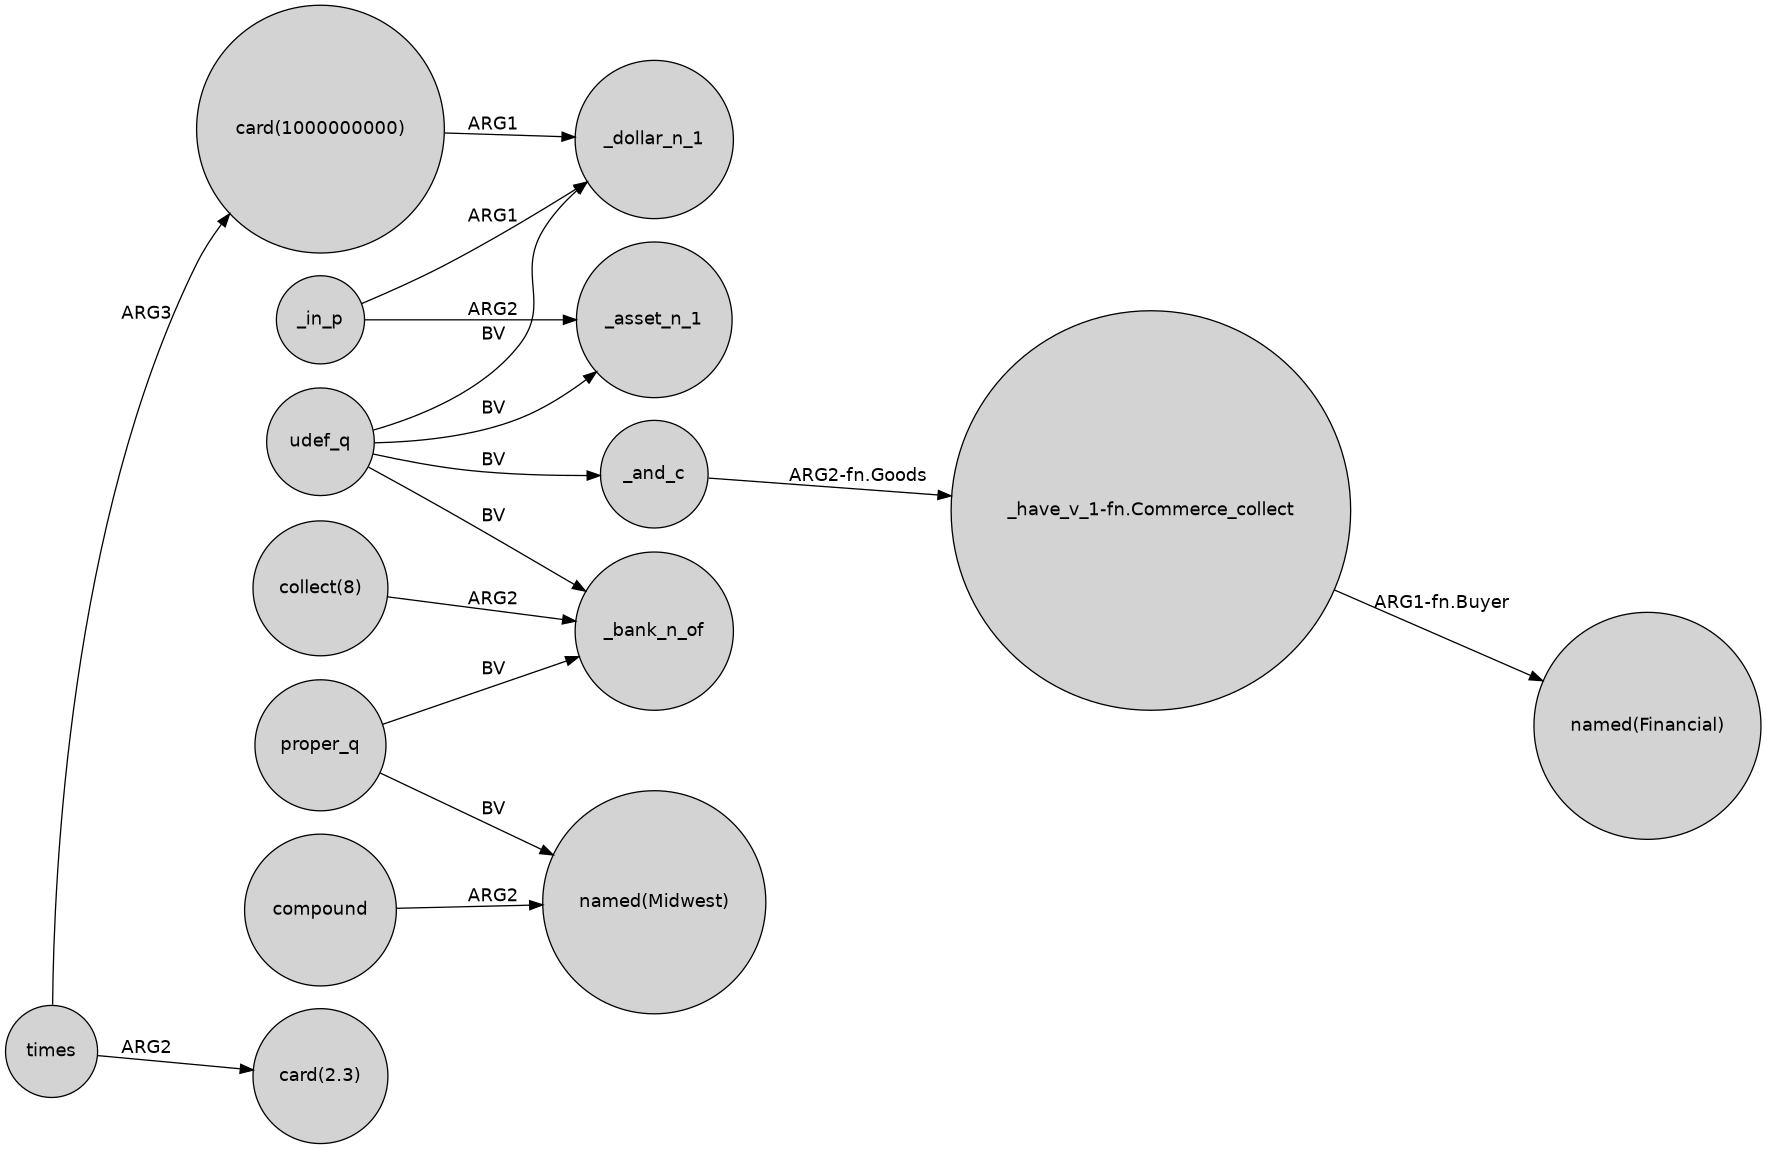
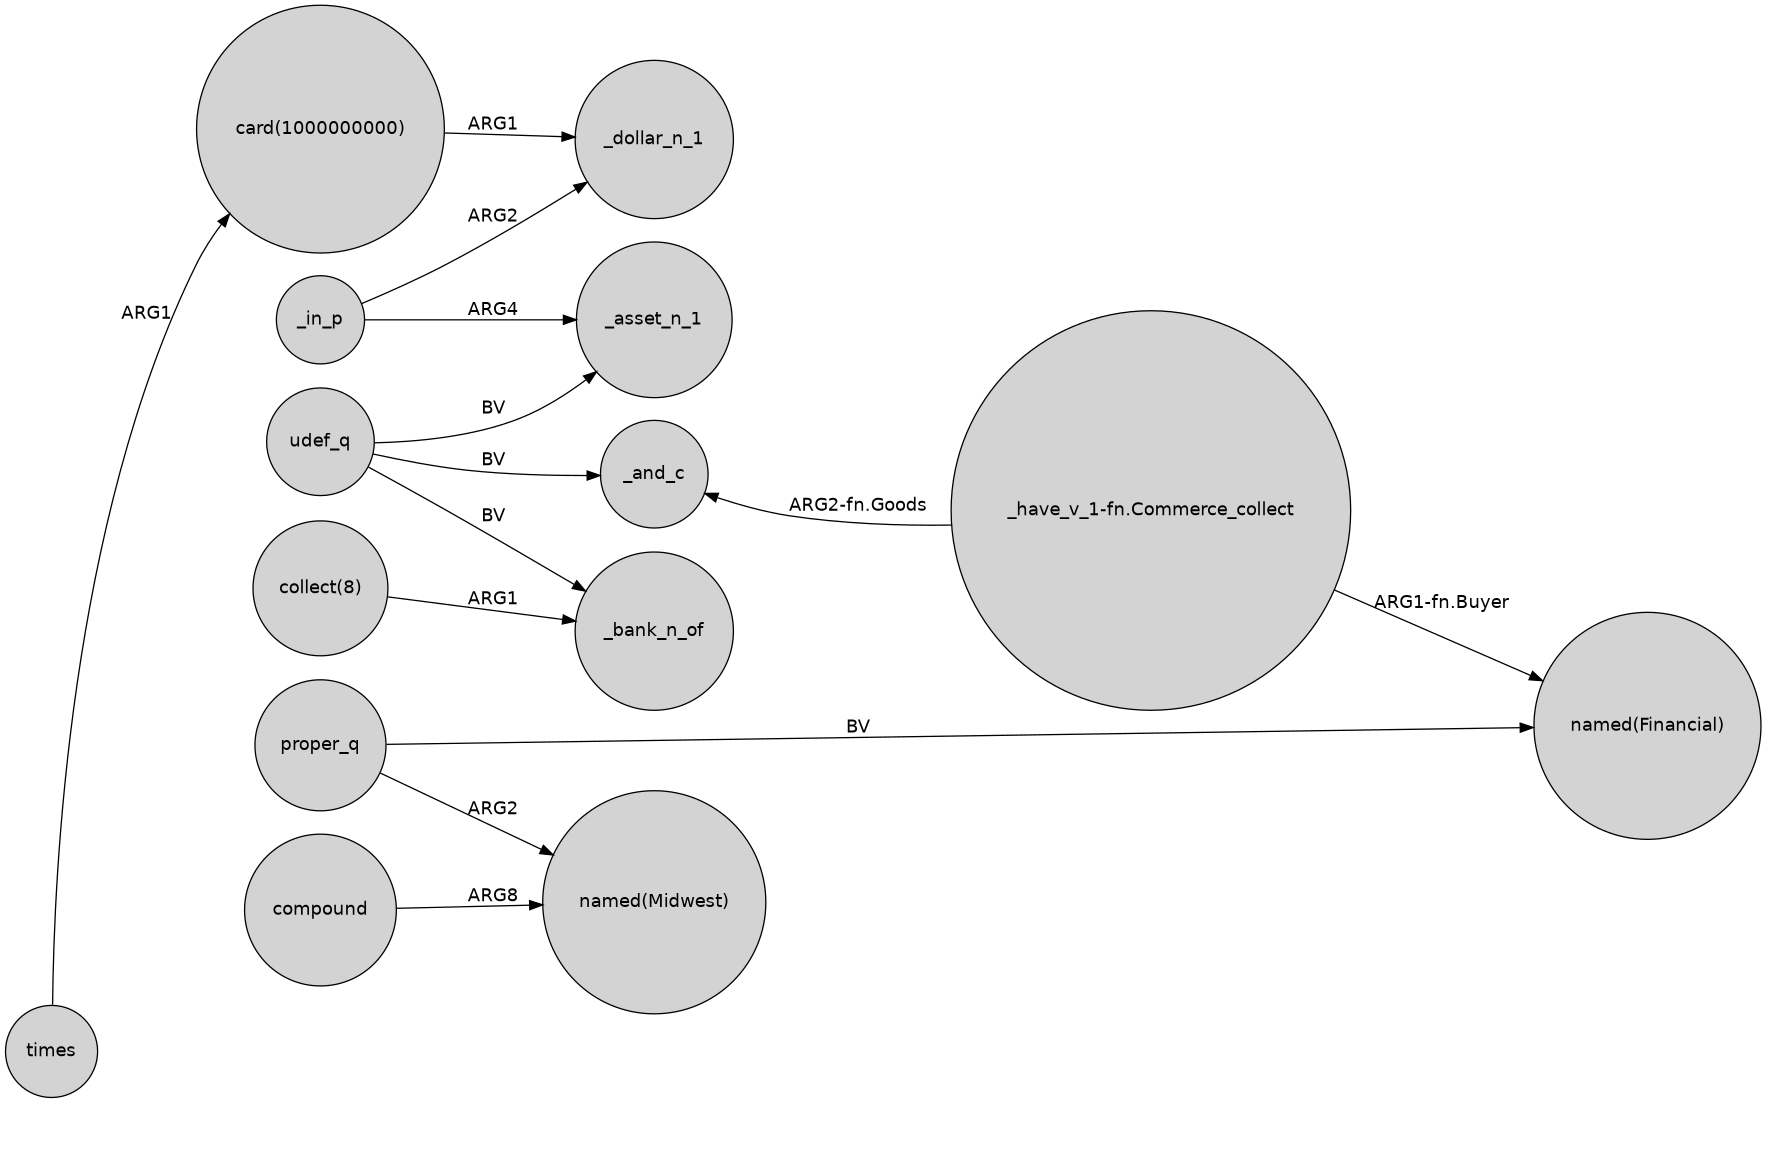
(494, 217) -> (494, 217)
(494, 310) -> (494, 310)
(147, 314) -> (147, 314)
(520, 345) -> none
(823, 487) -> (833, 521)
(494, 599) -> (494, 599)
(475, 693) -> (953, 736)
(494, 810) -> (494, 810)
(494, 896) -> (494, 896)
(320, 1076) -> none
